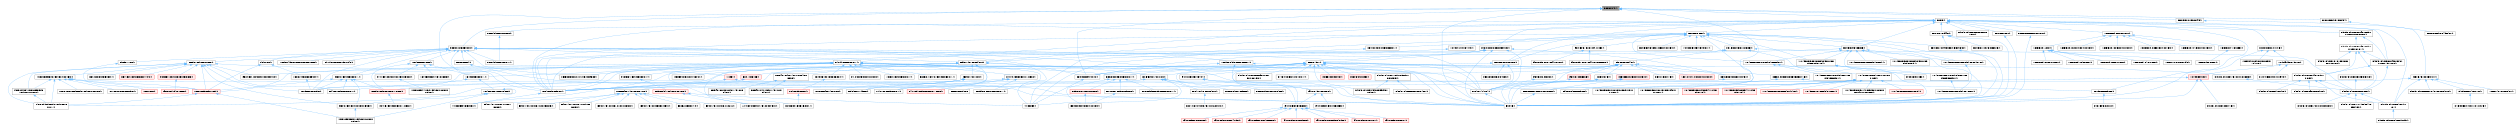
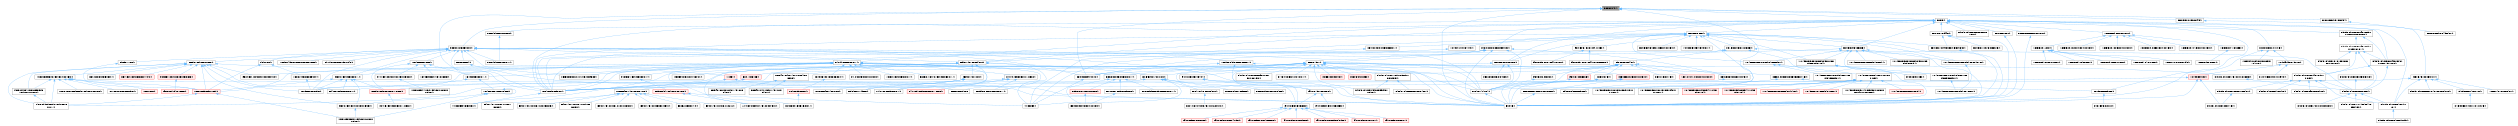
none -> (2234, 91)
